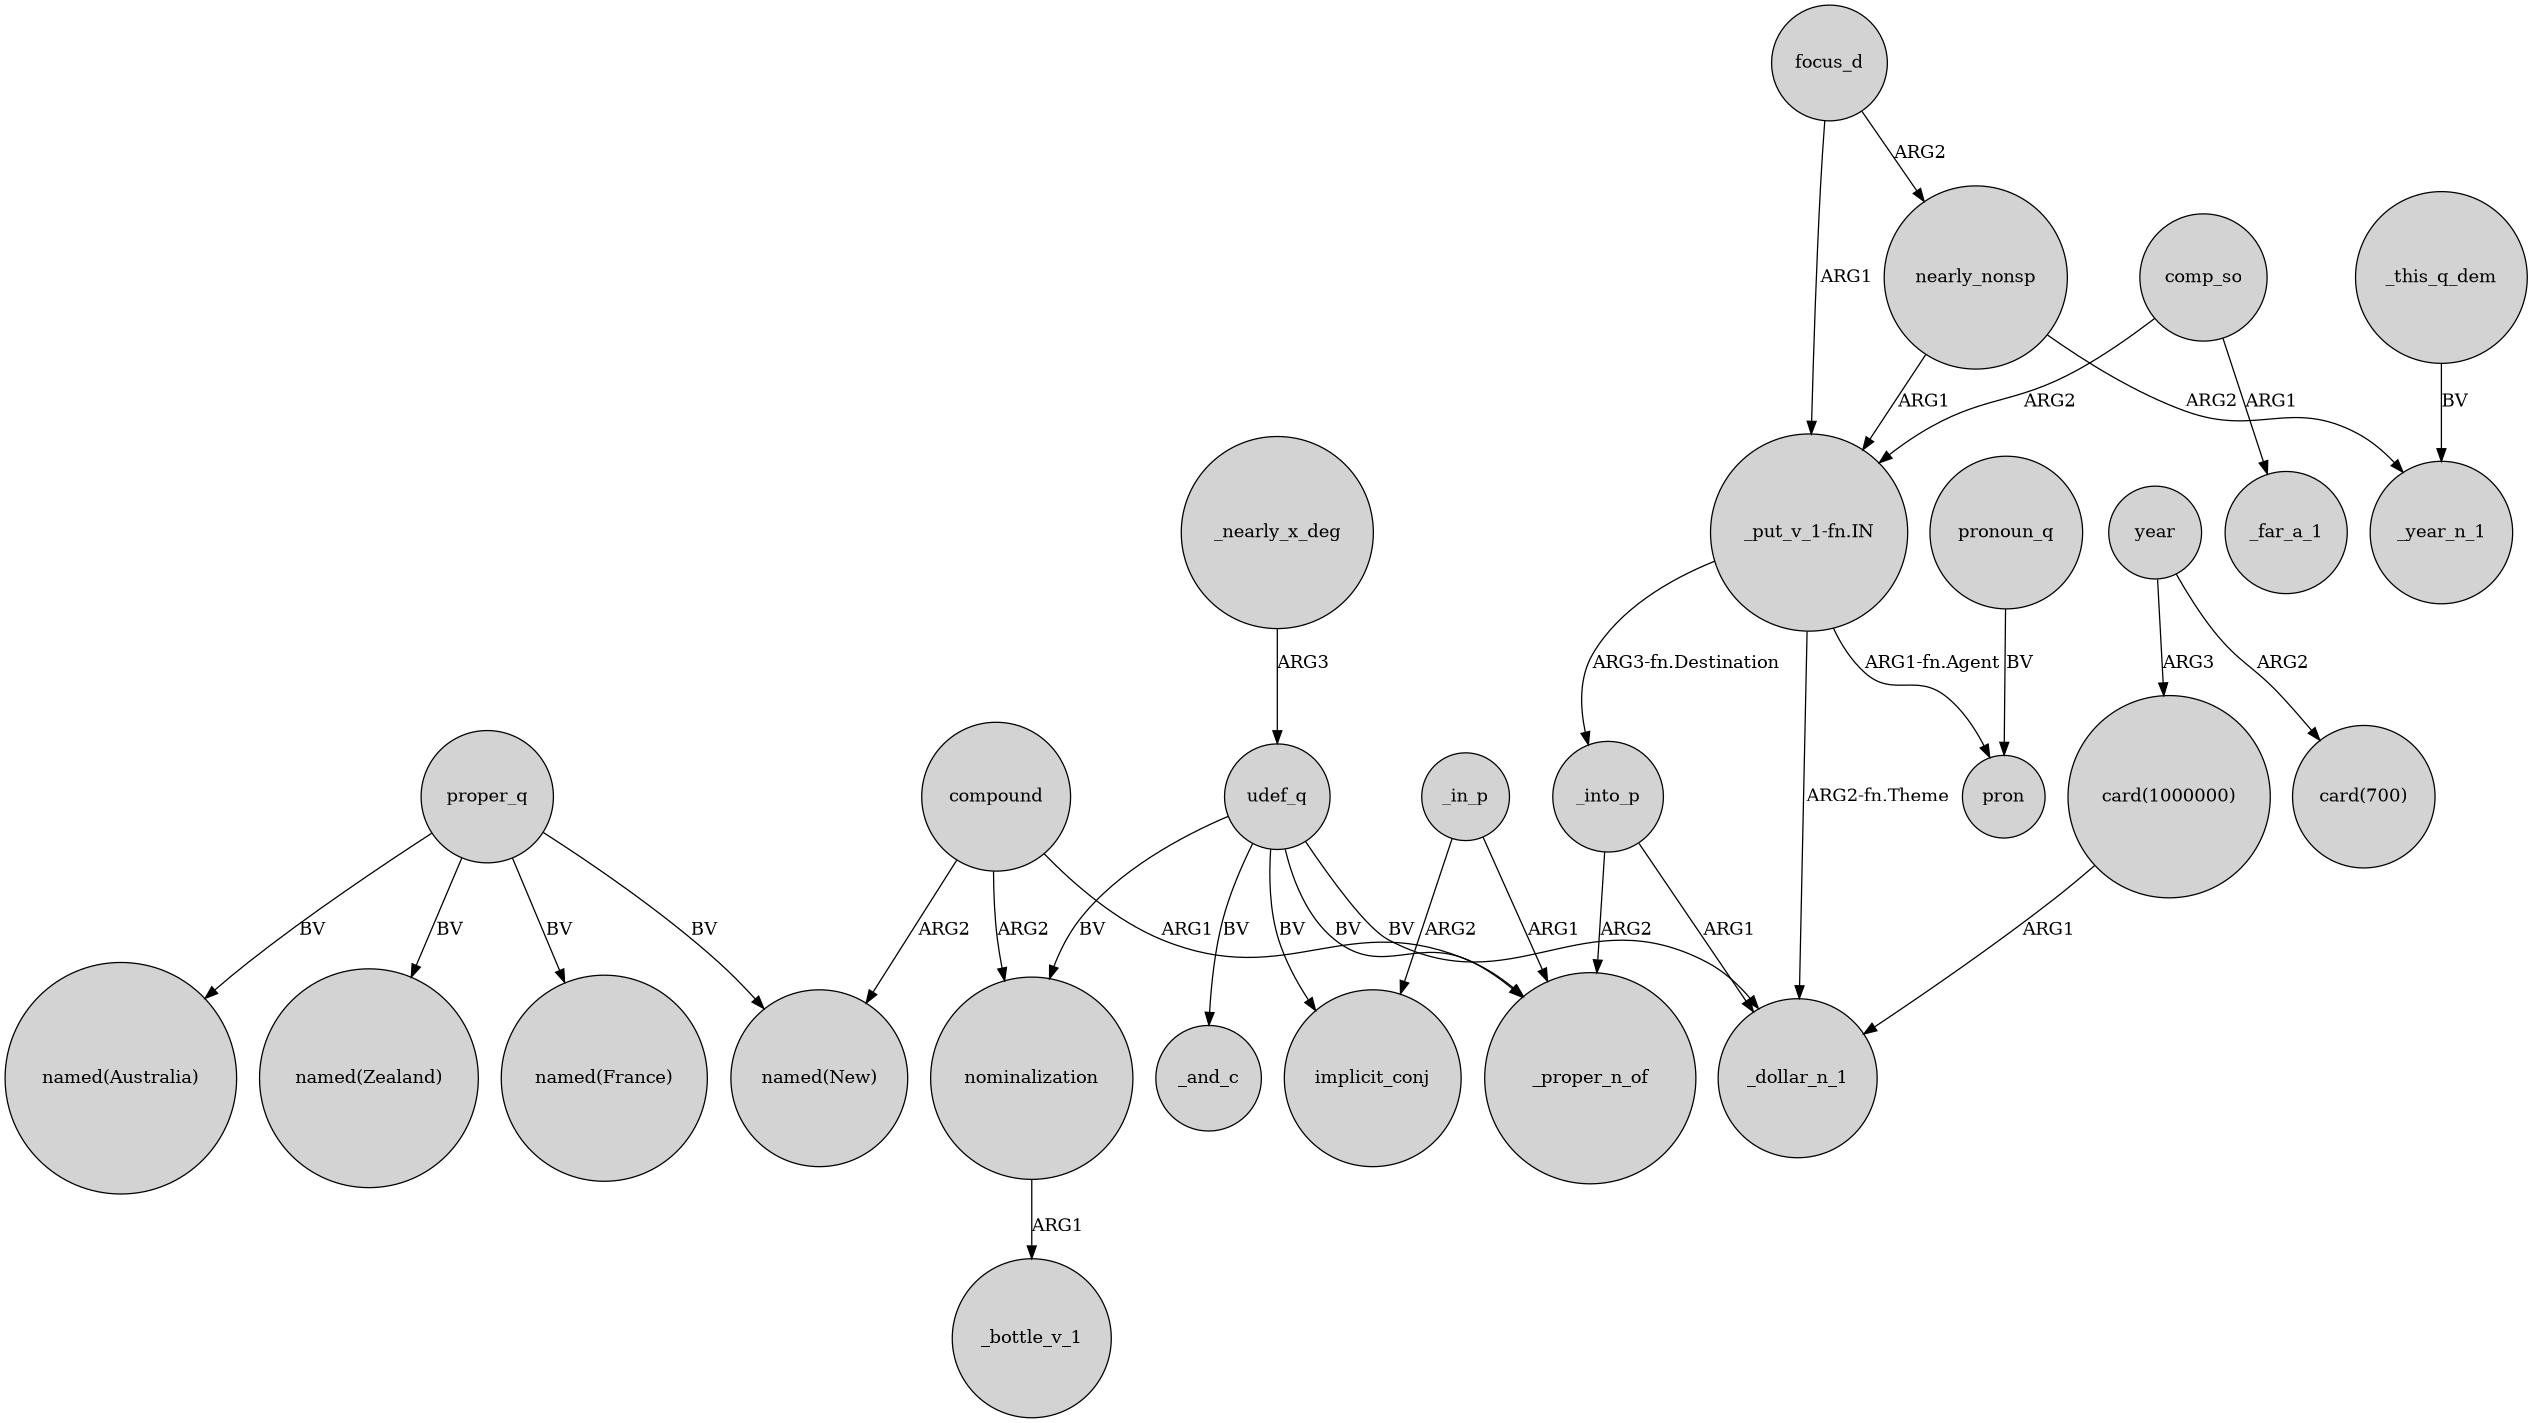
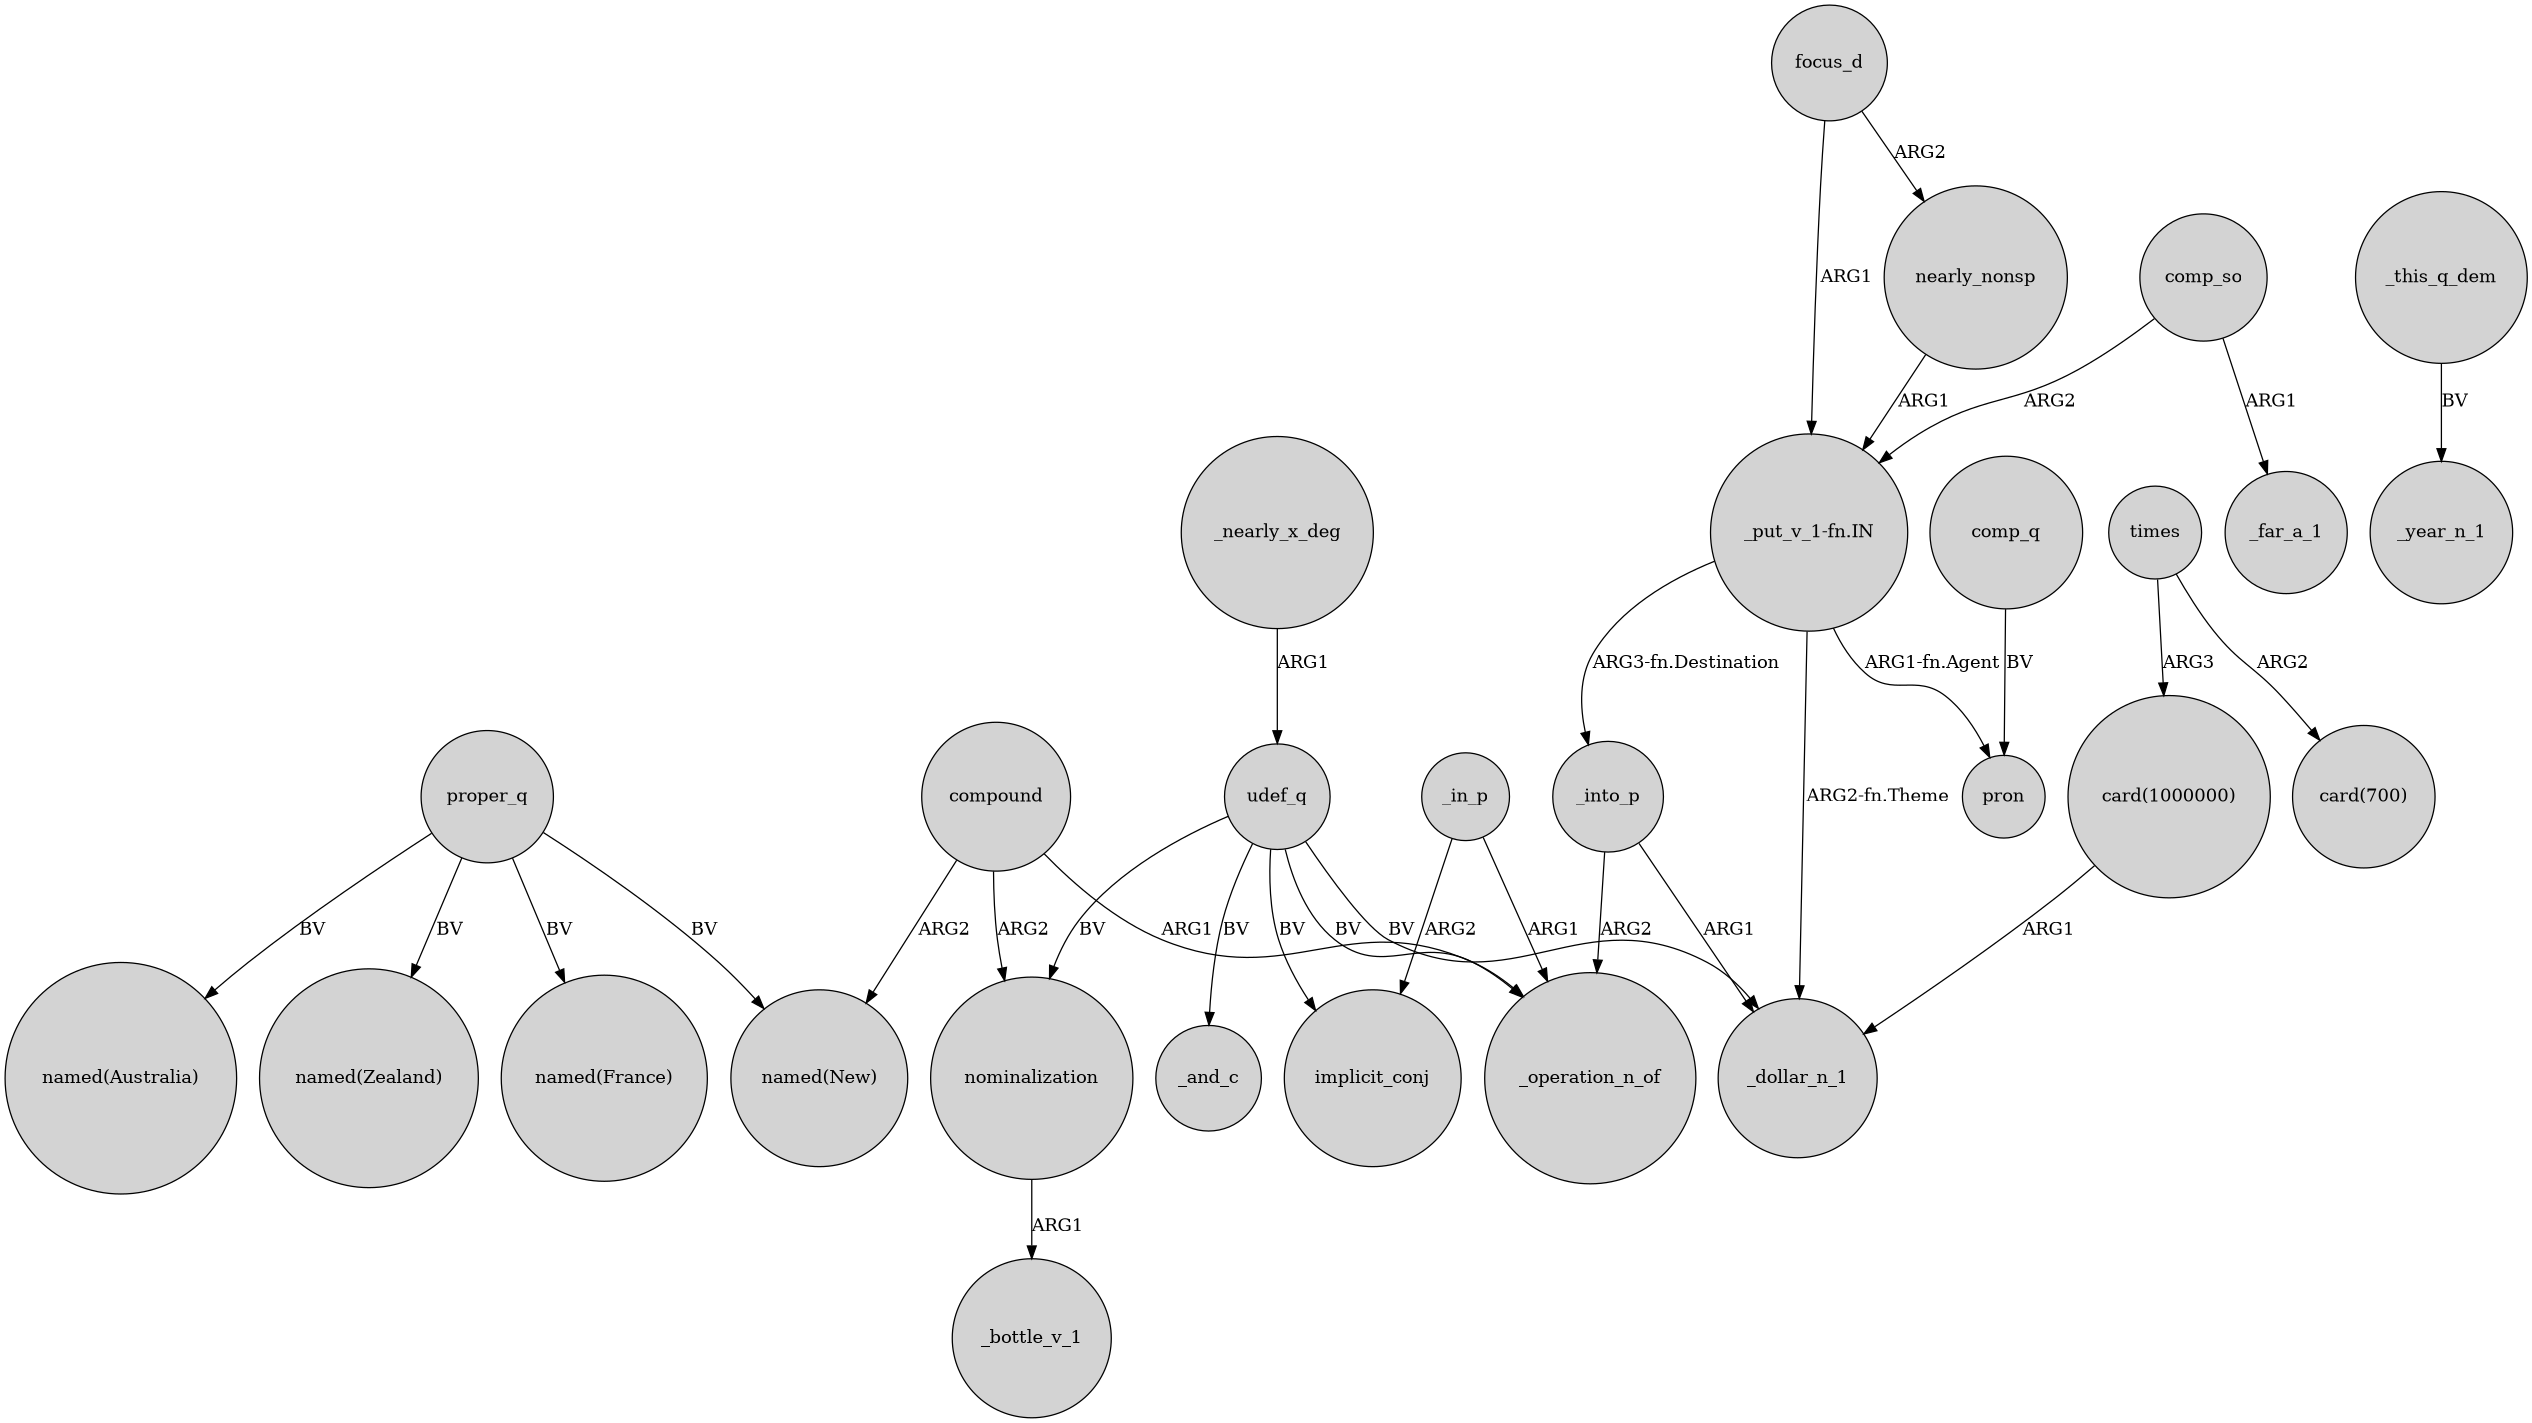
(2217, 419) -> none
(2006, 533) -> (2006, 533)
(2155, 533) -> (2155, 533)
(1303, 663) -> (1303, 663)
(1590, 1078) -> (1590, 1078)
